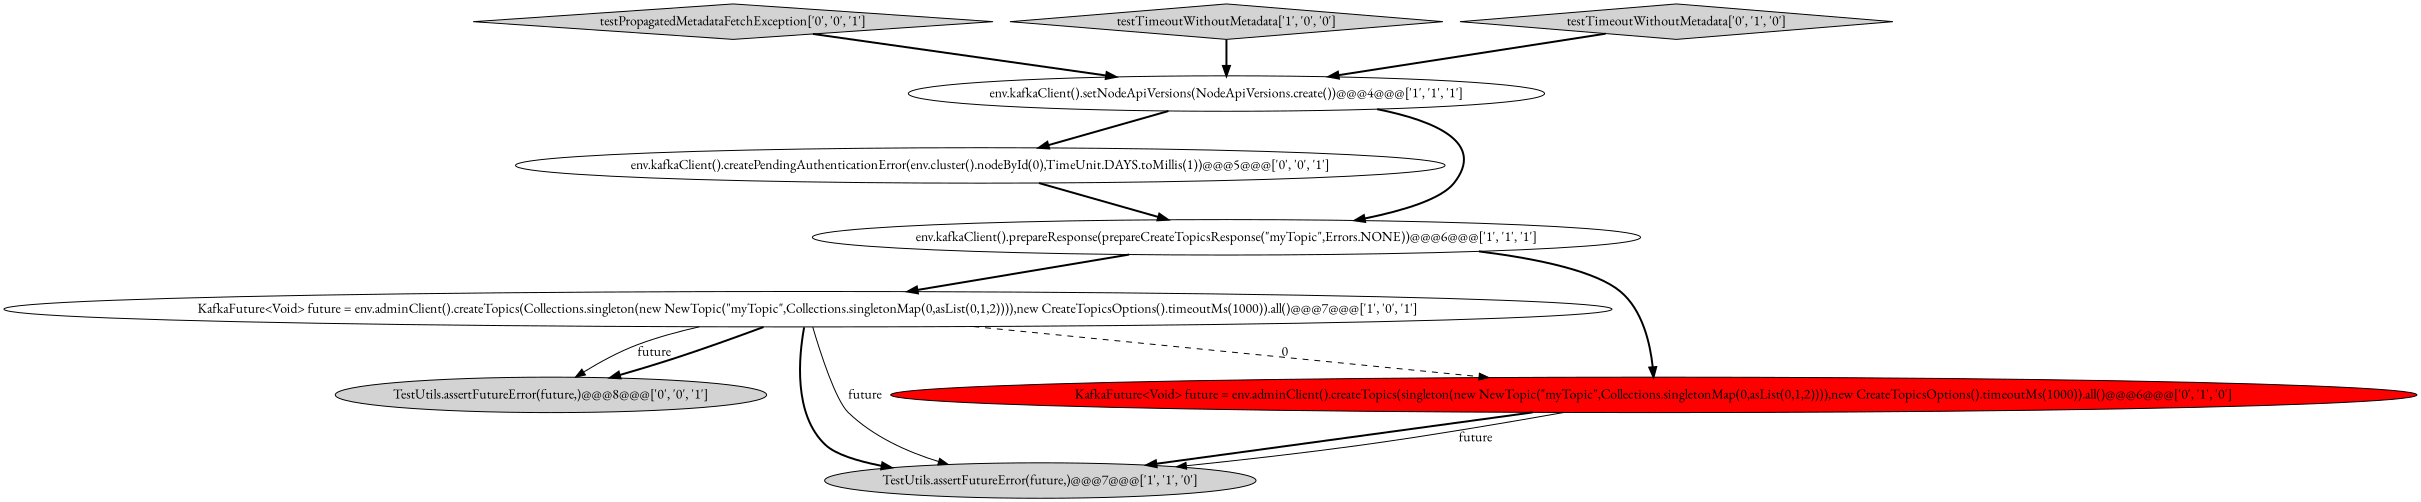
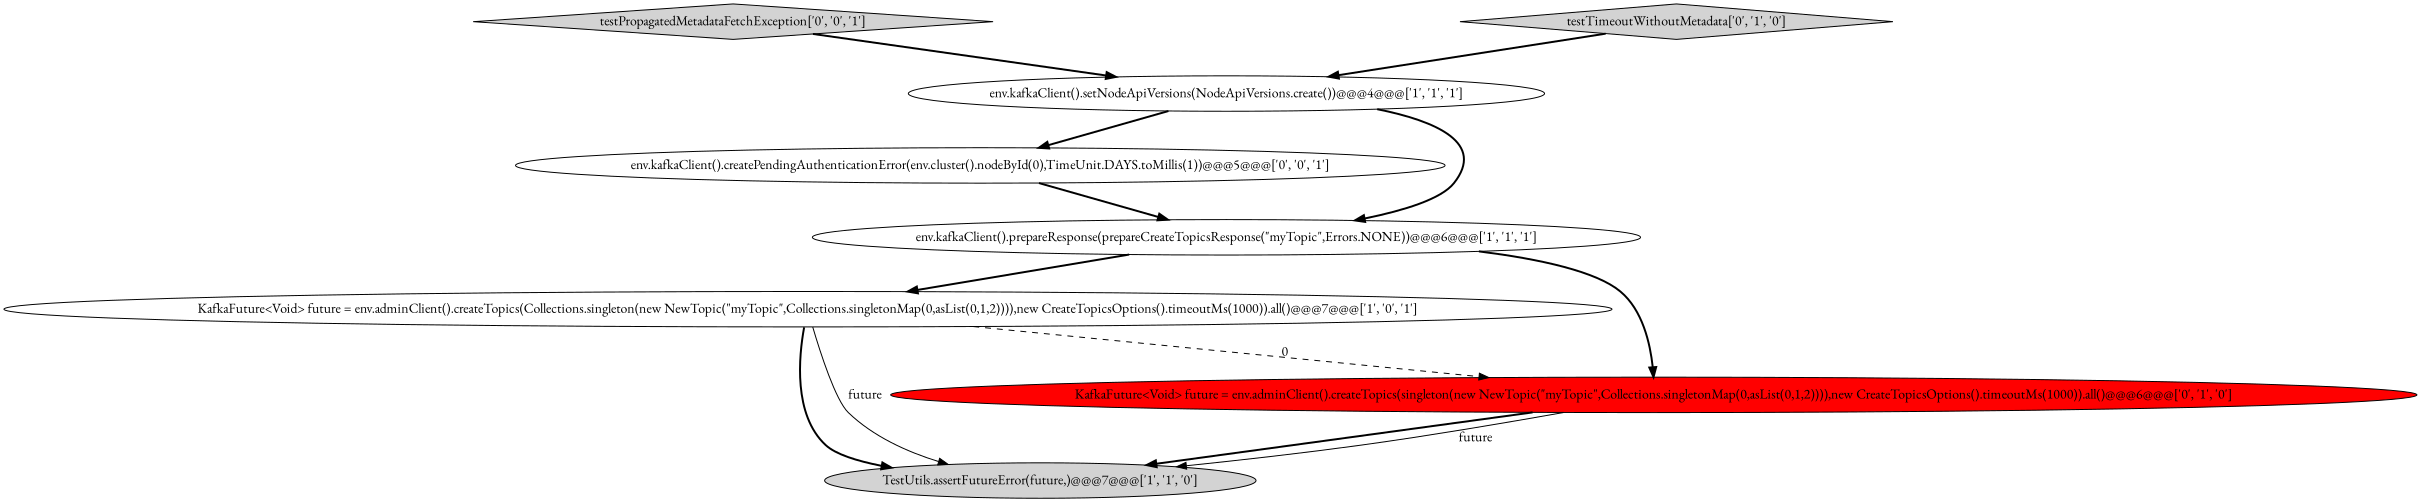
(1226, 22) -> none
(551, 395) -> none
